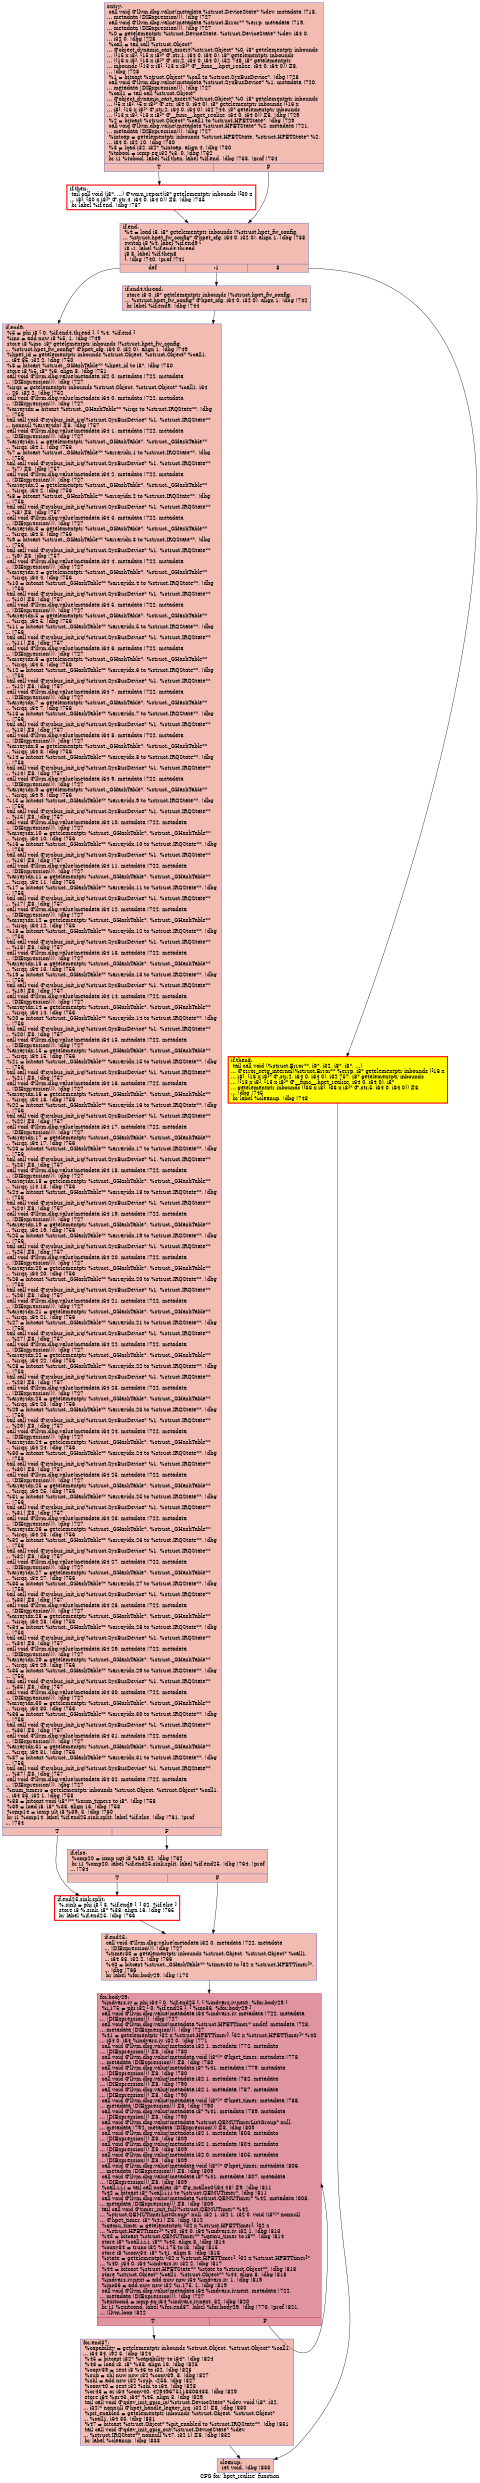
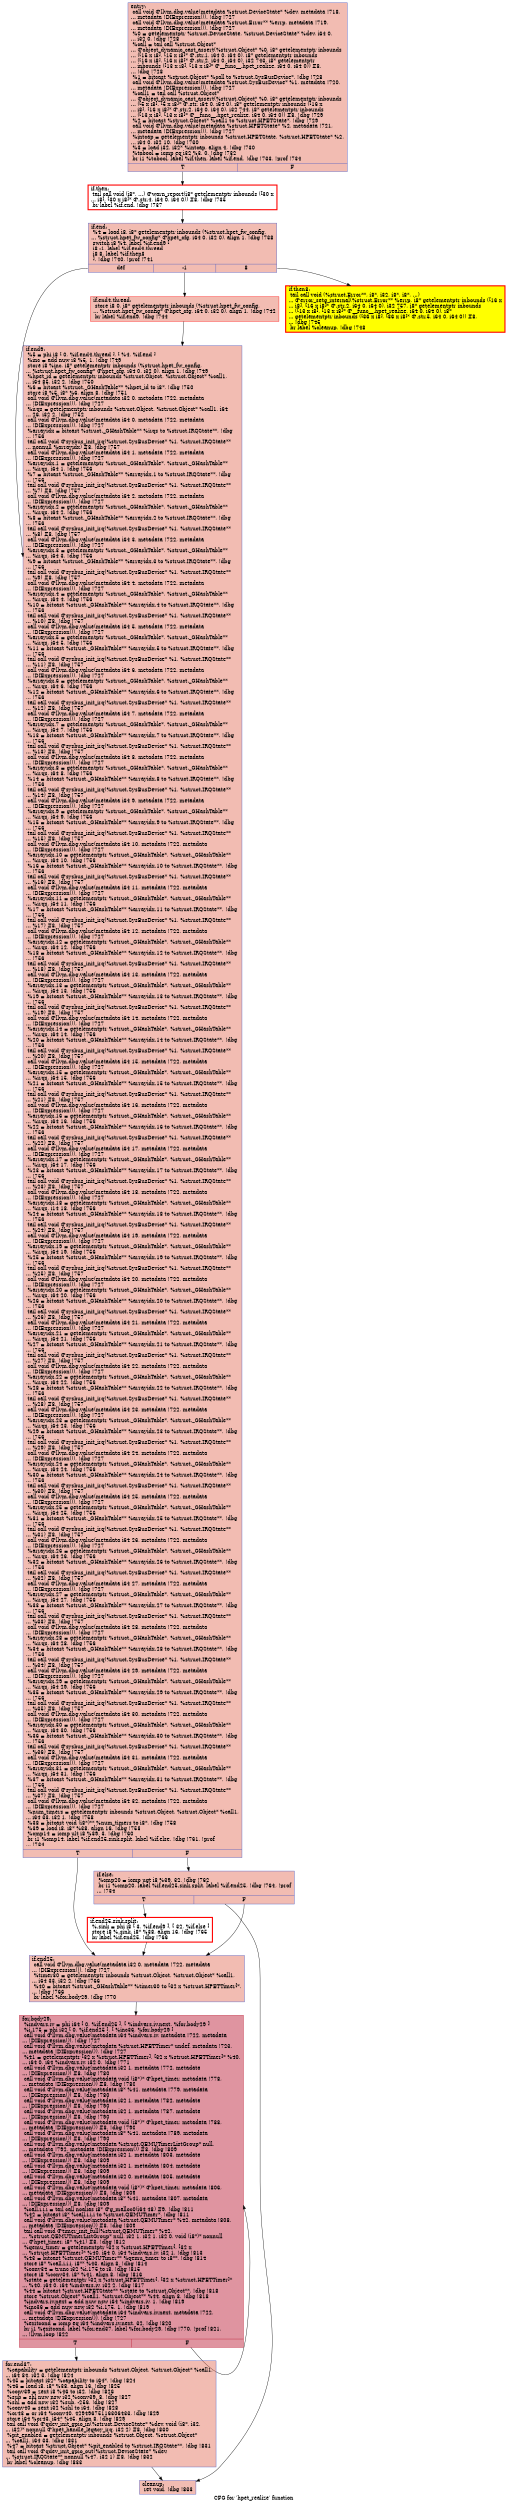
(265, 198) -> none
(216, 298) -> (185, 309)
(338, 1794) -> (261, 2199)
(57, 1868) -> (74, 1908)
(147, 1976) -> (74, 1998)
(117, 2354) -> (40, 2376)
